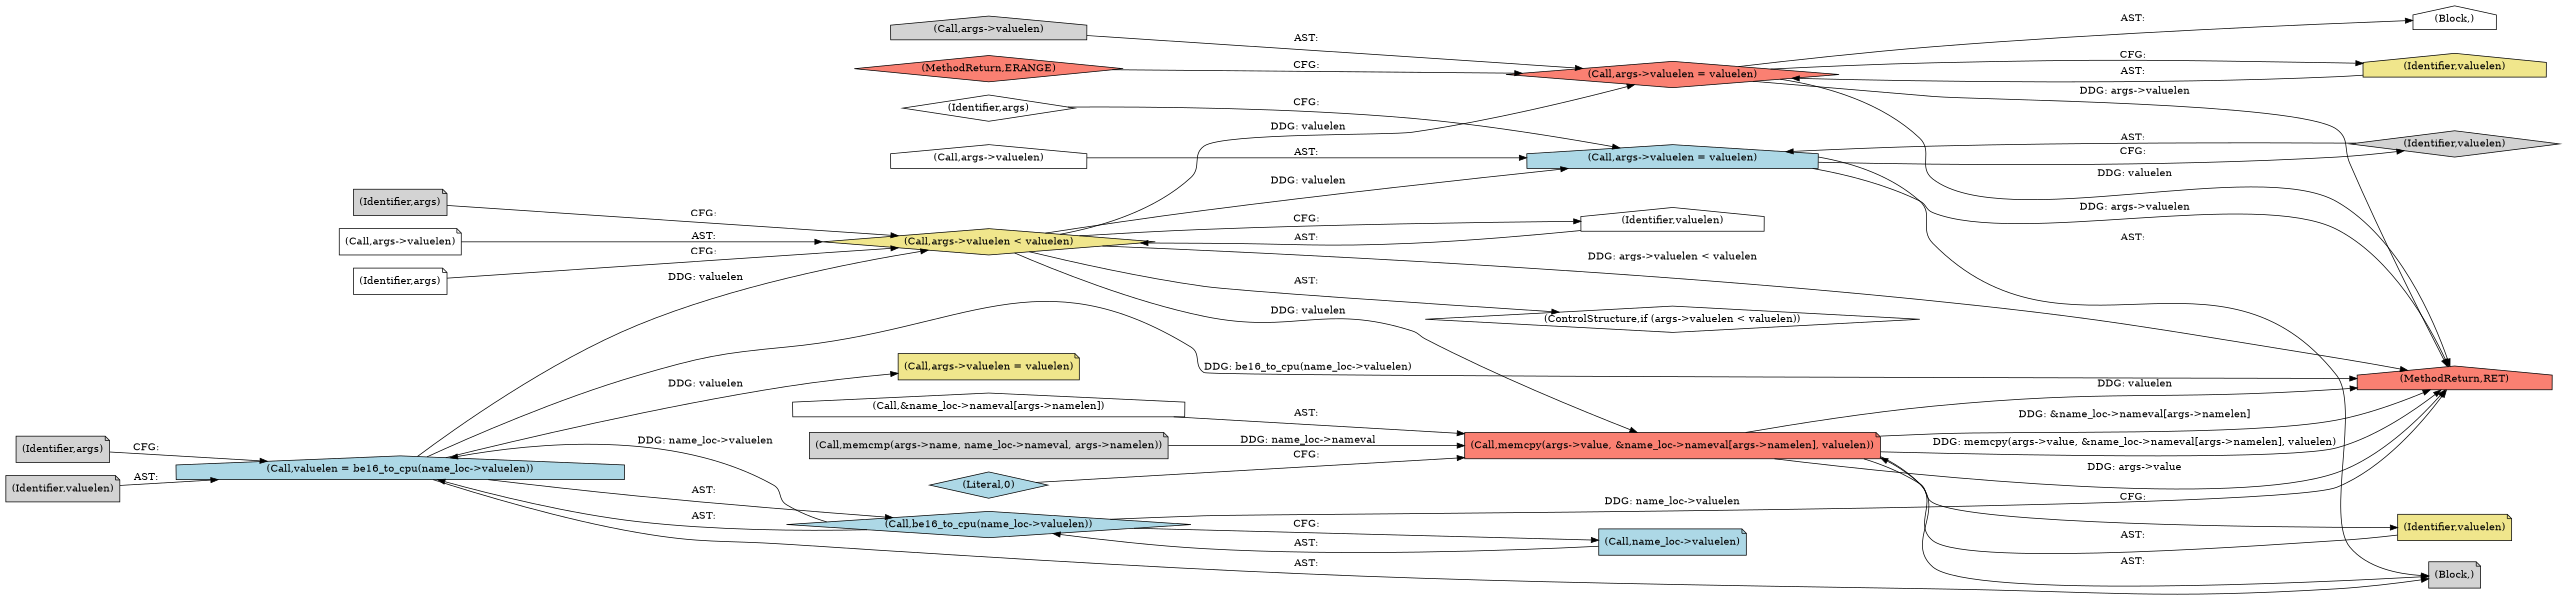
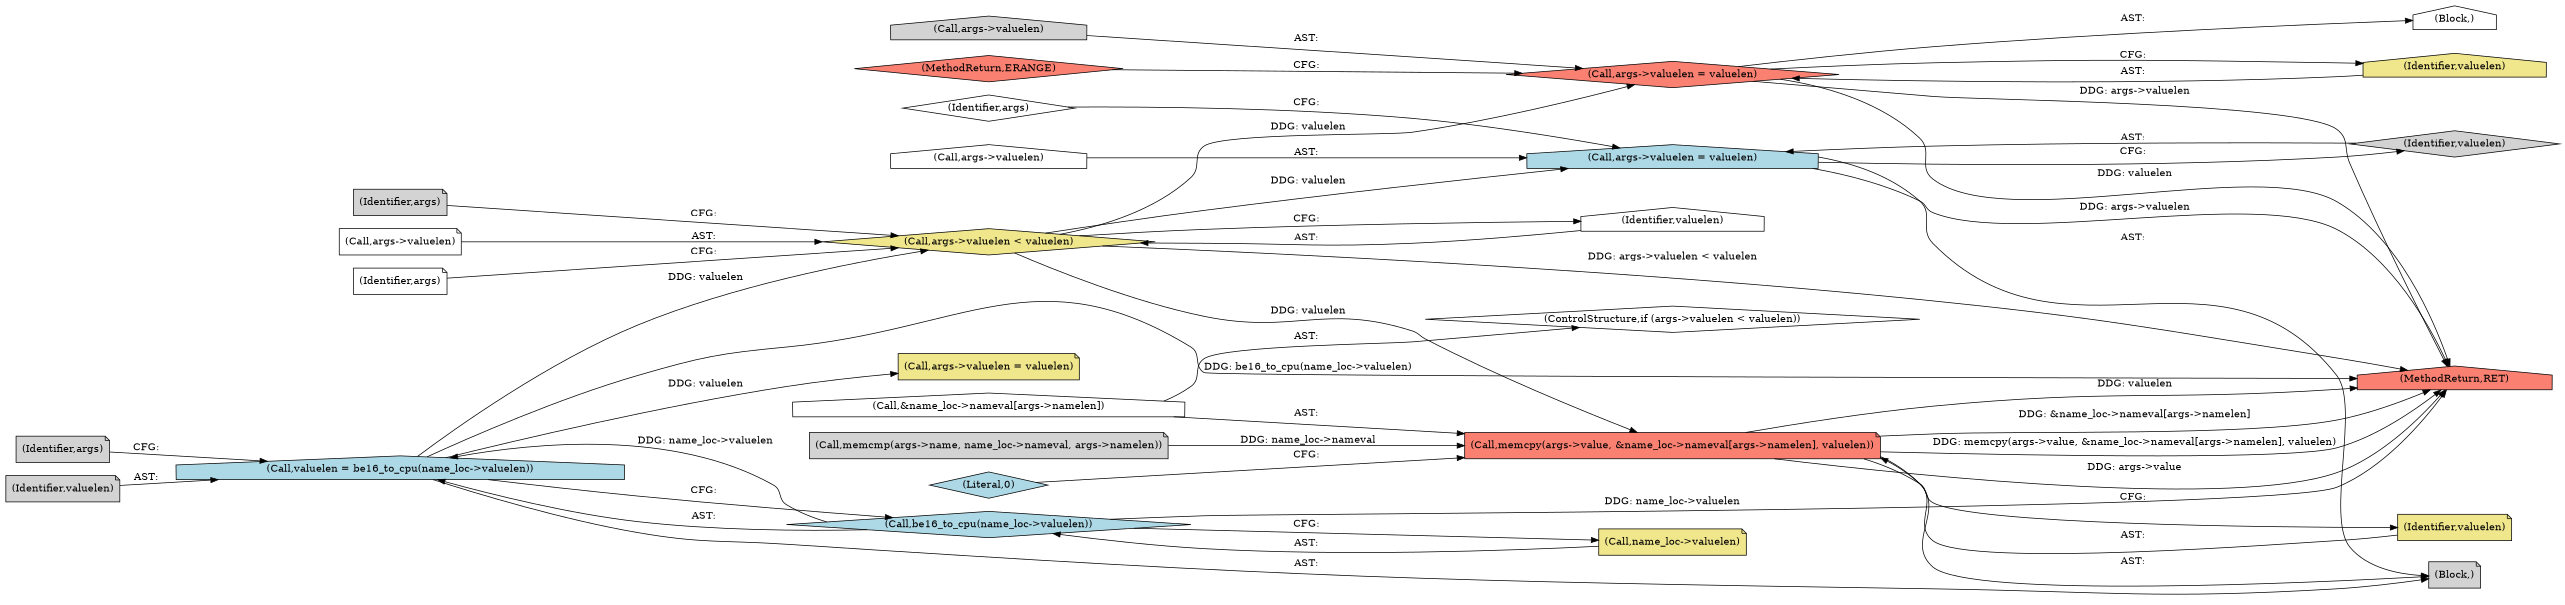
(1289, 294) -> (1356, 344)
(706, 491) -> (706, 491)
(1673, 542) -> (1673, 542)
